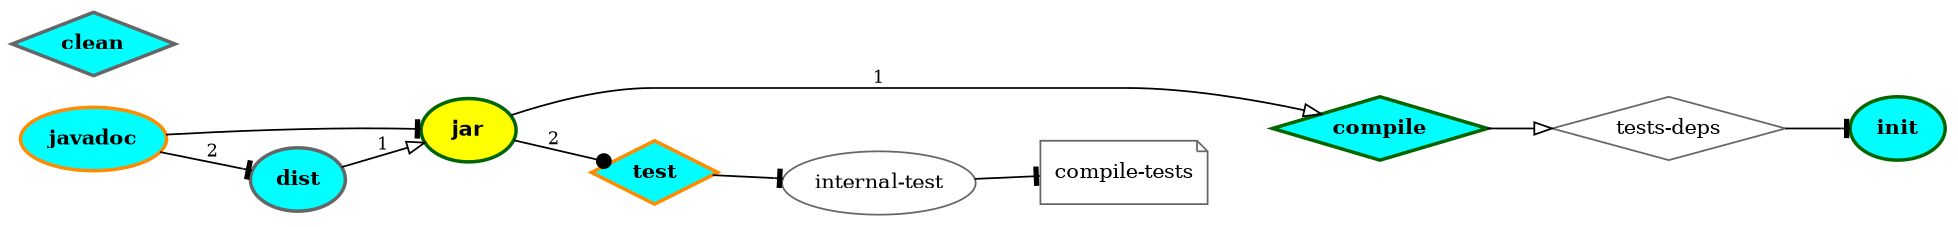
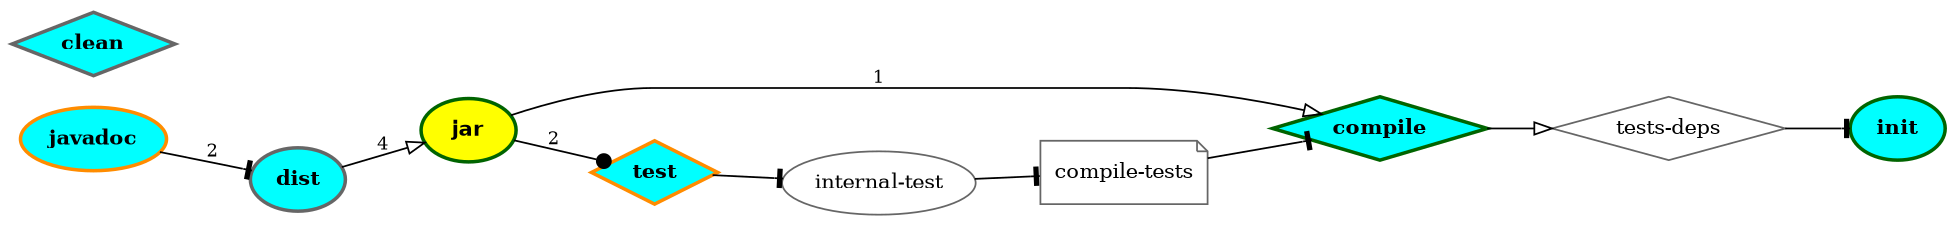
(289, 129) -> none
(383, 145) -> (383, 145)
none -> (1255, 150)
